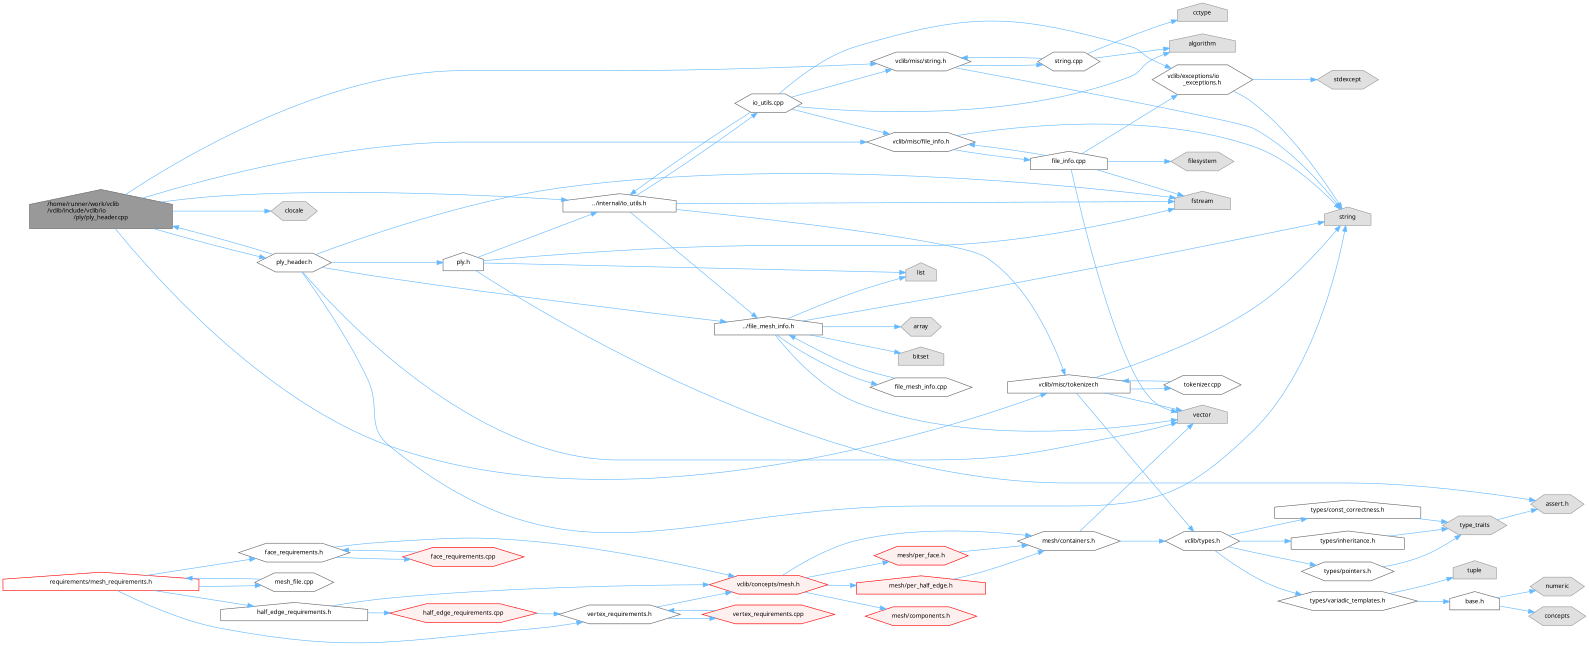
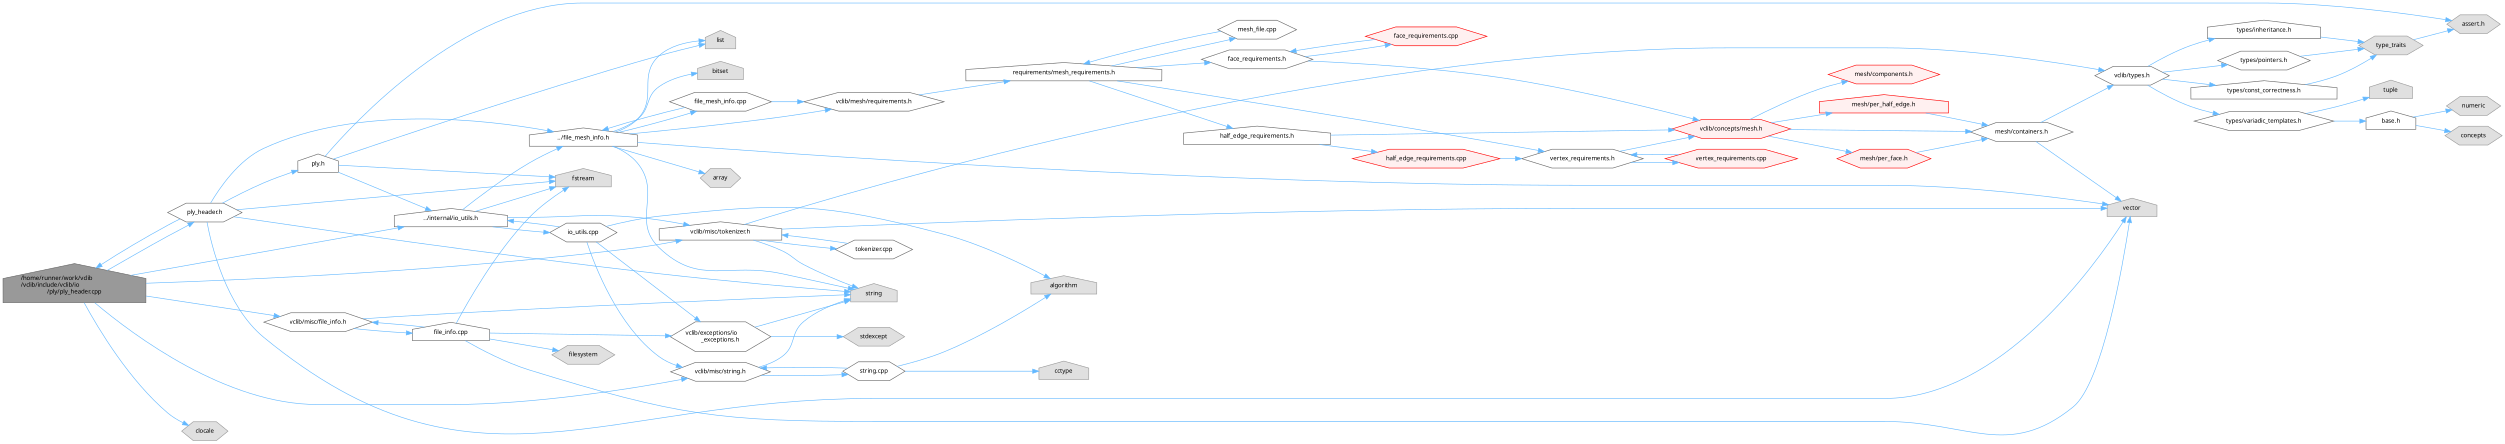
none -> (874, 102)
(838, 121) -> none
(101, 582) -> (1064, 73)
